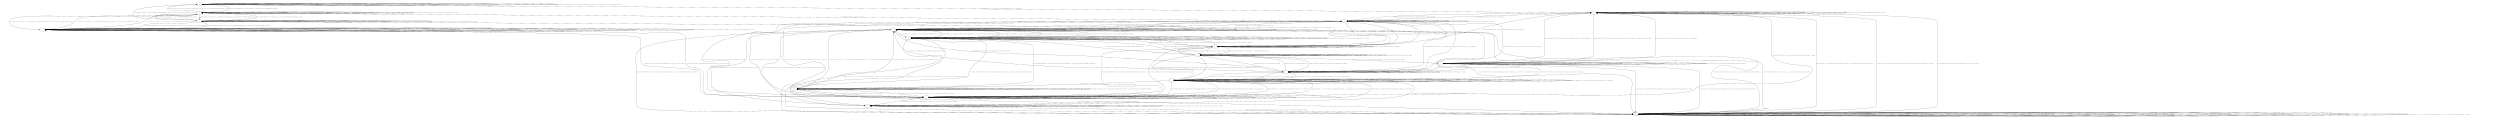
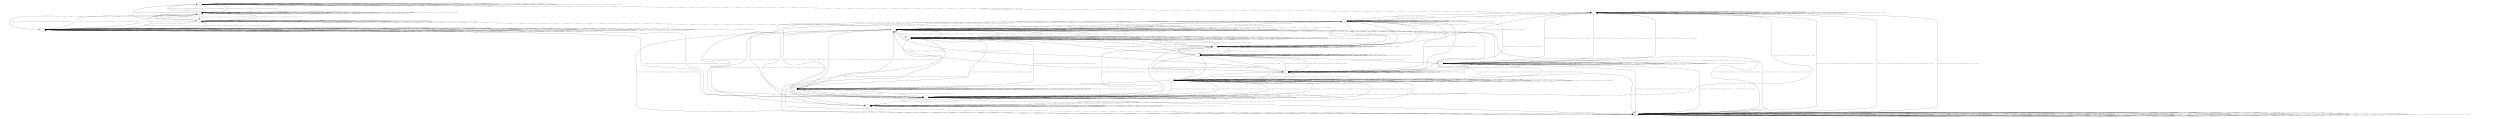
(771, 17) -> none
(1251, 111) -> none
